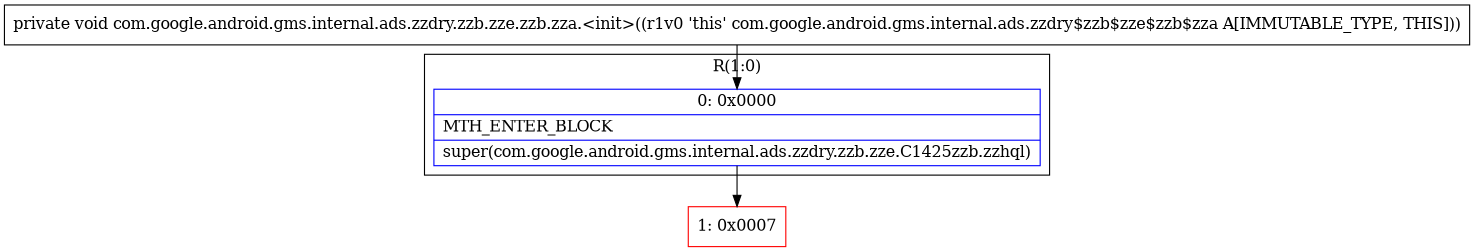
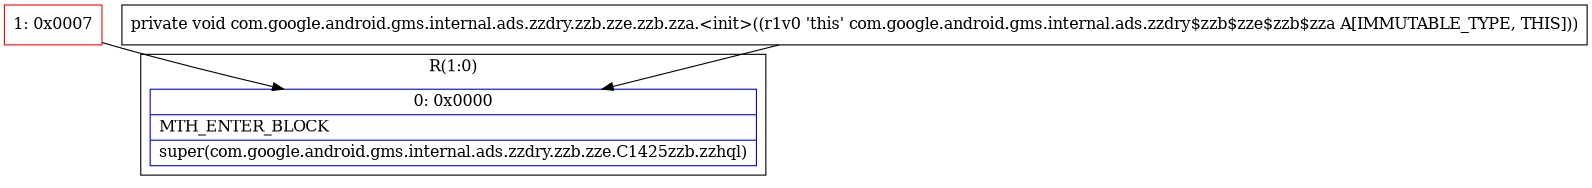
(737, 182) -> (187, 66)
